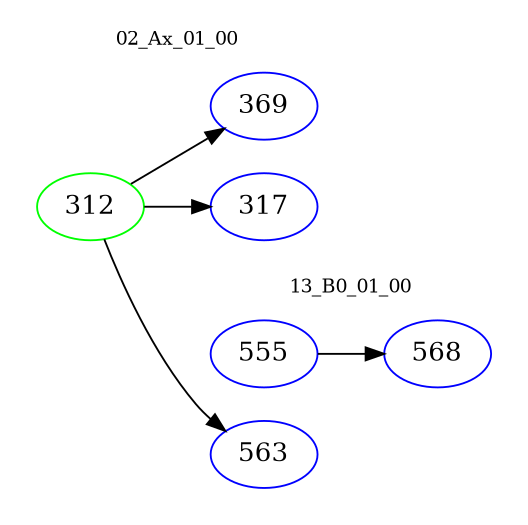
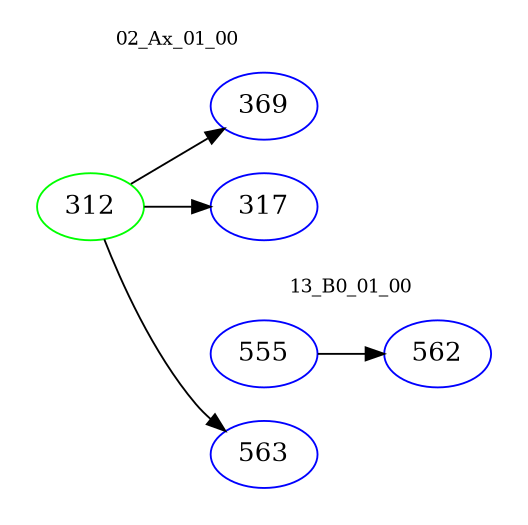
(438, 354) -> (438, 354)
